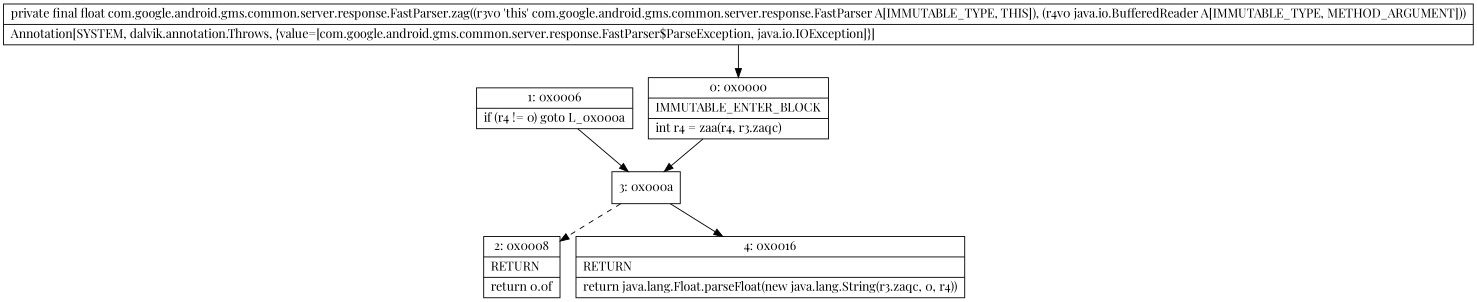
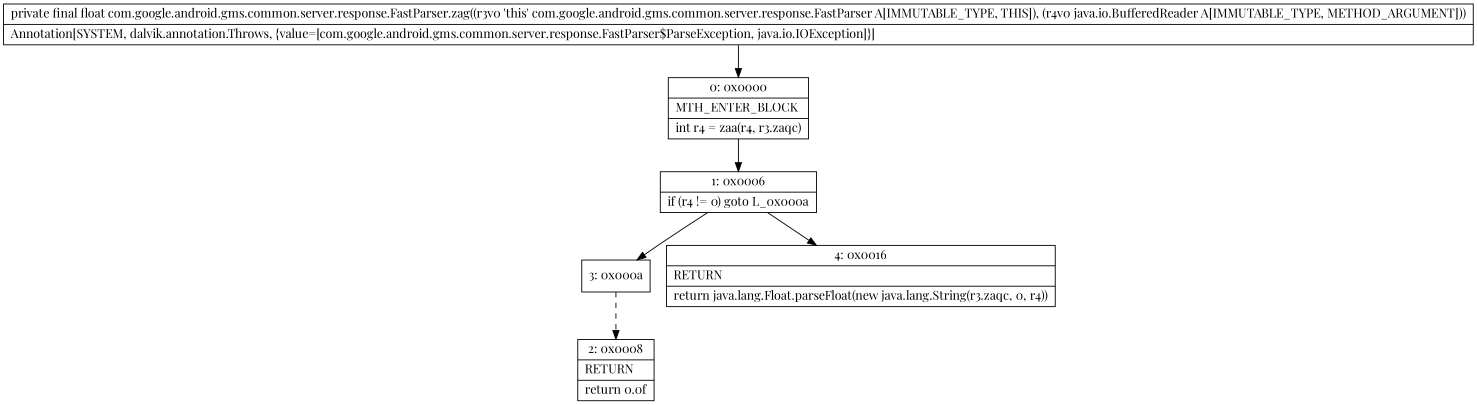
(738, 108) -> (737, 108)
(687, 152) -> (738, 151)
(693, 218) -> (788, 226)
